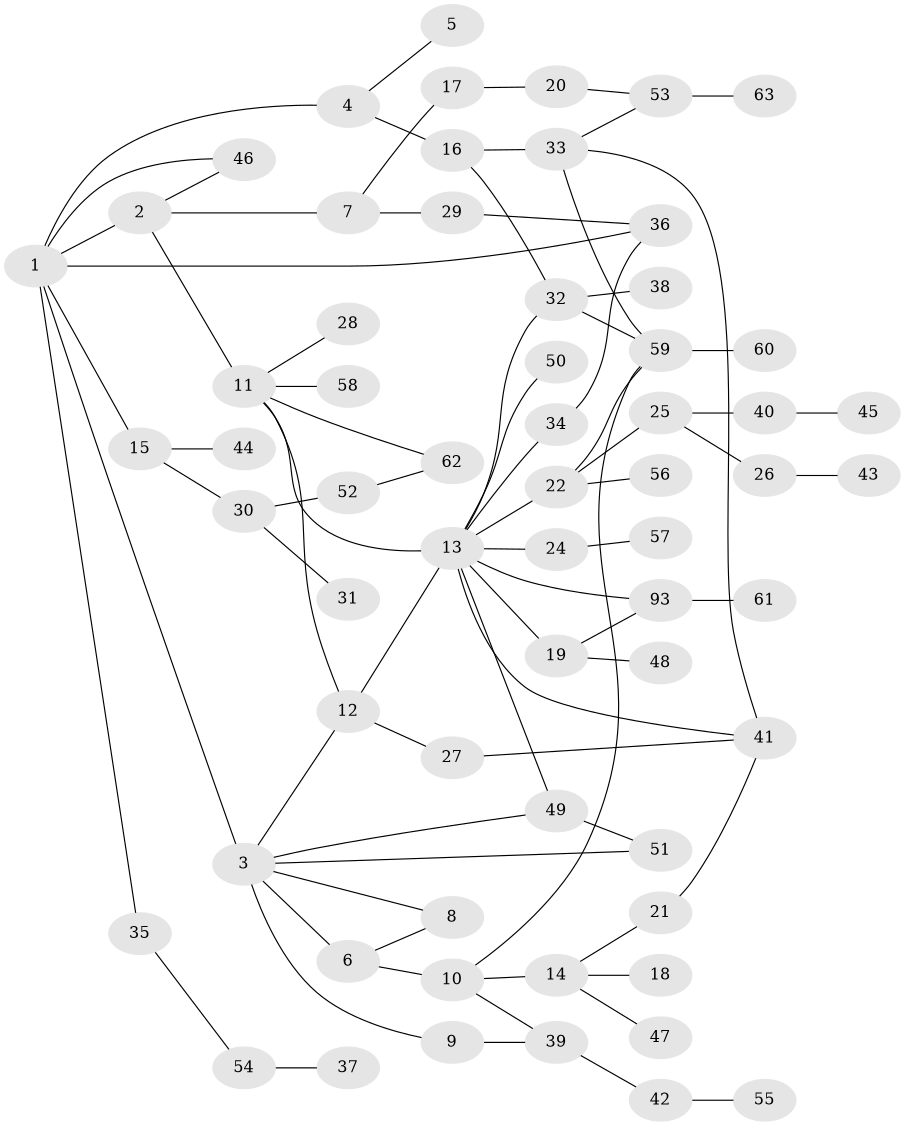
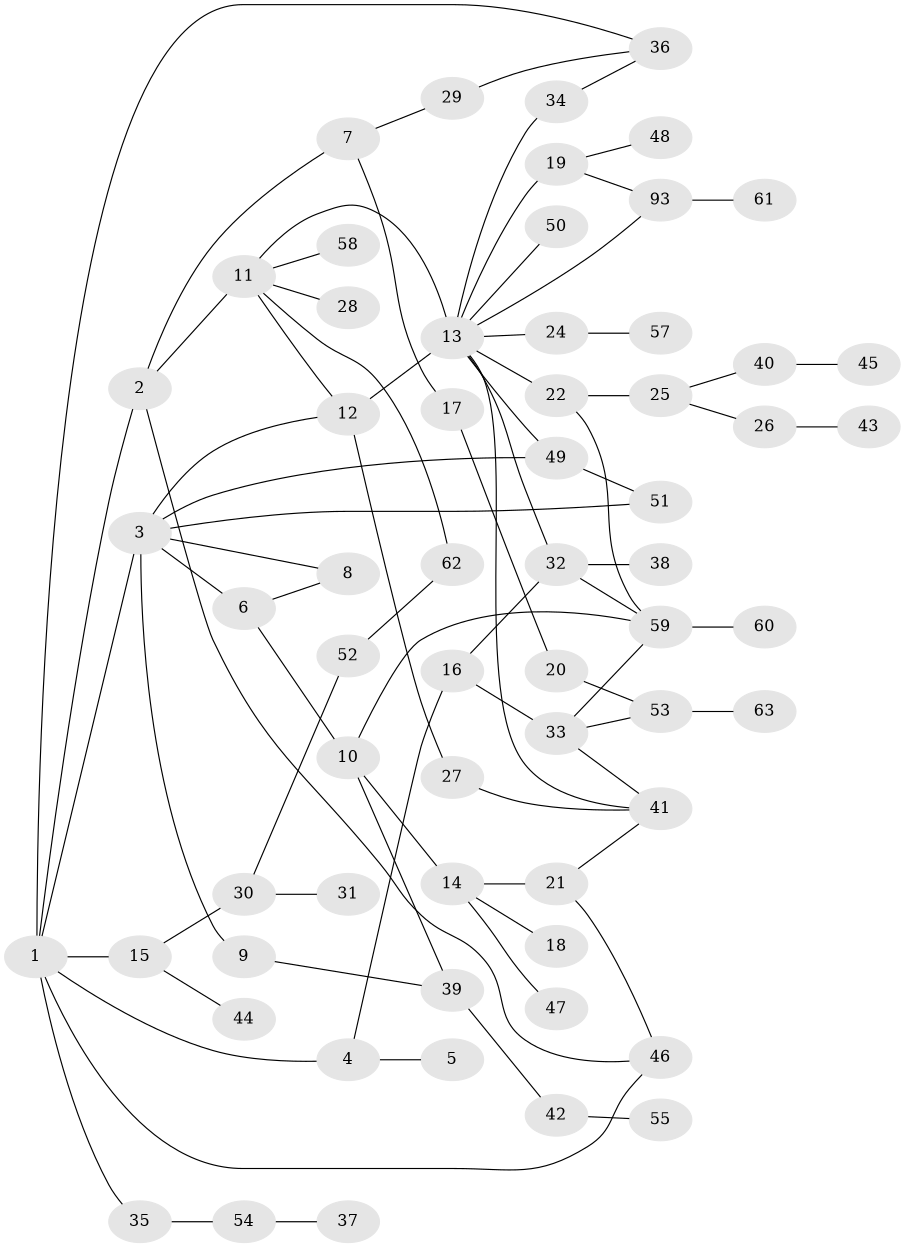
(661, 476) -> none
none -> (618, 966)
